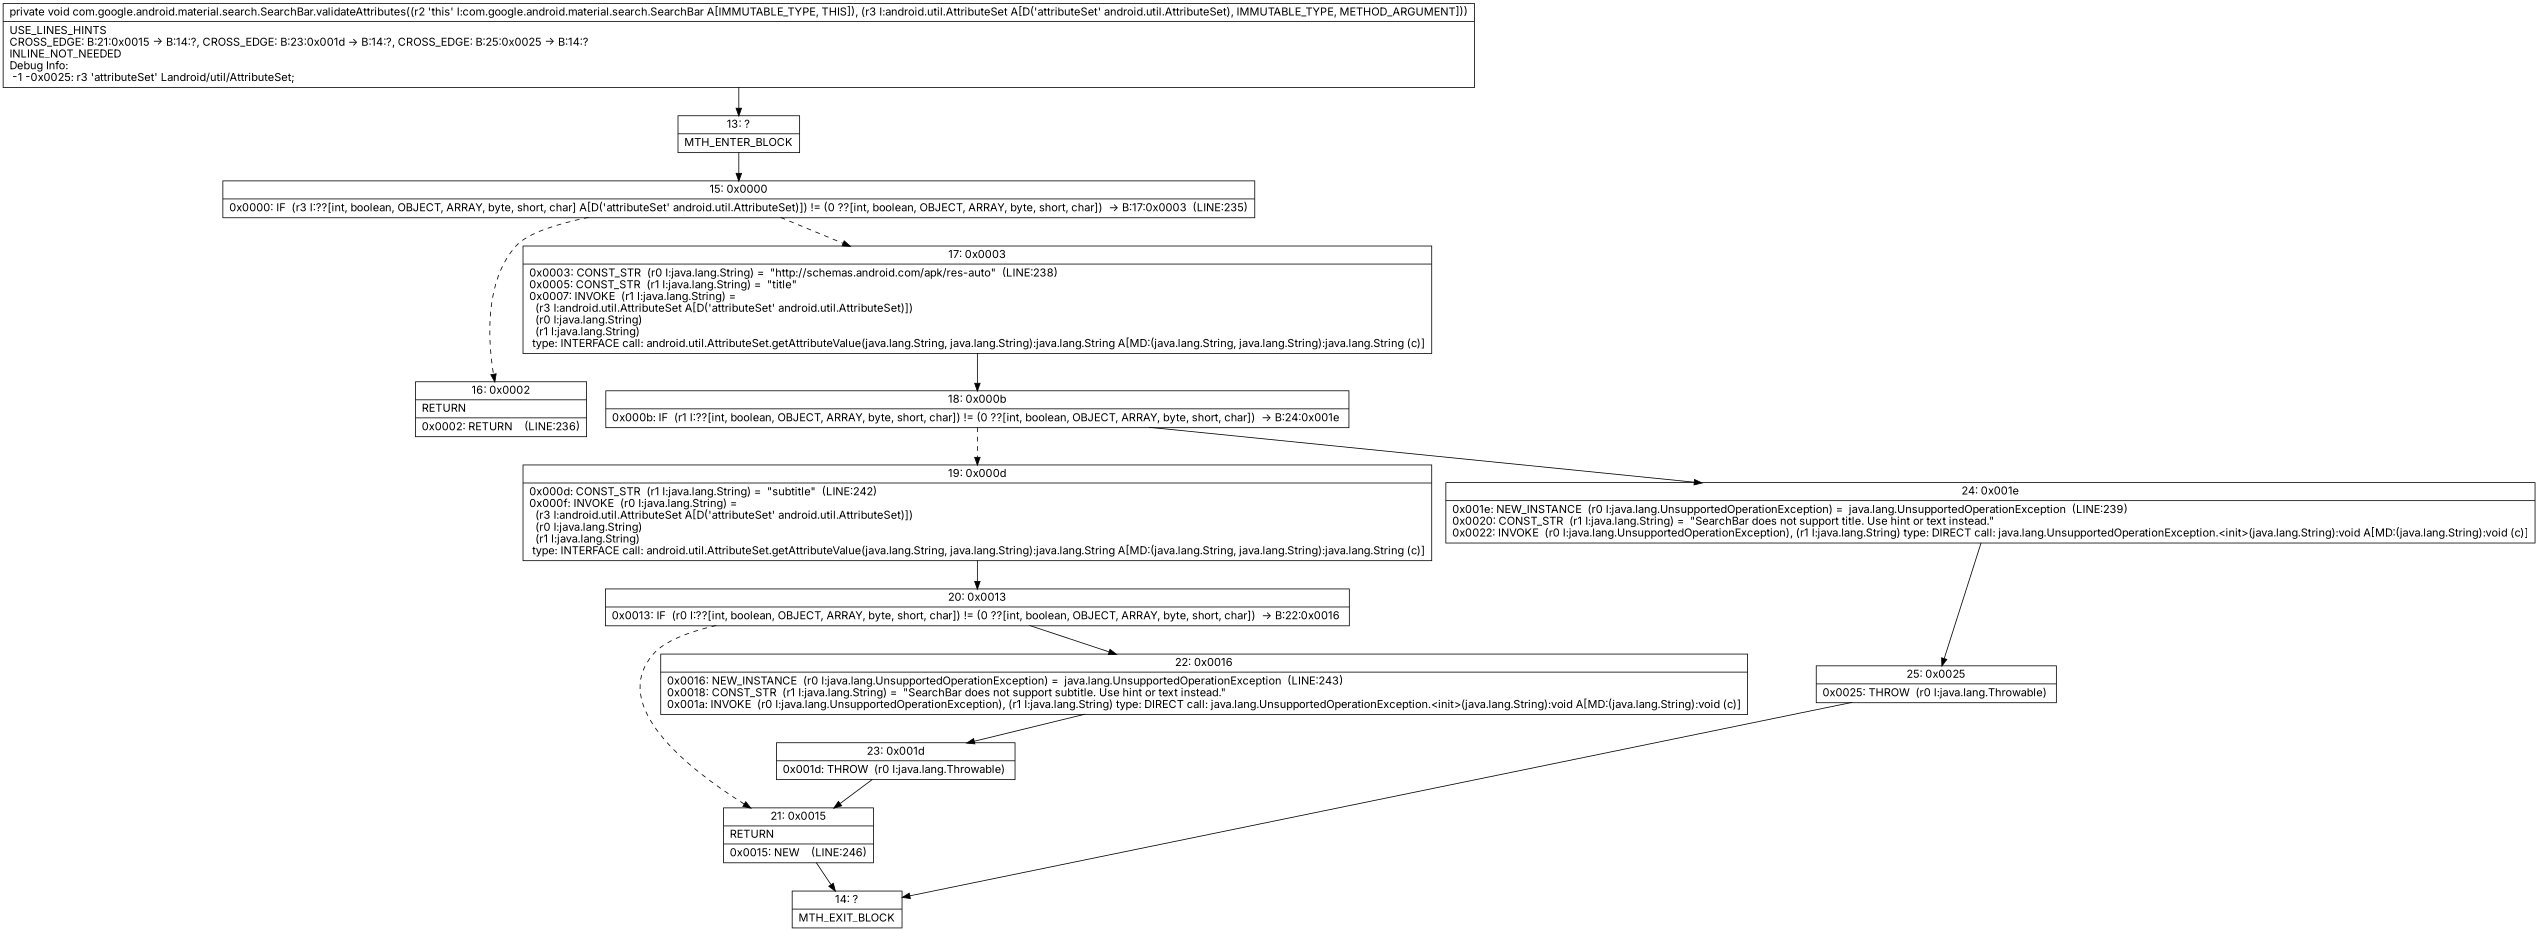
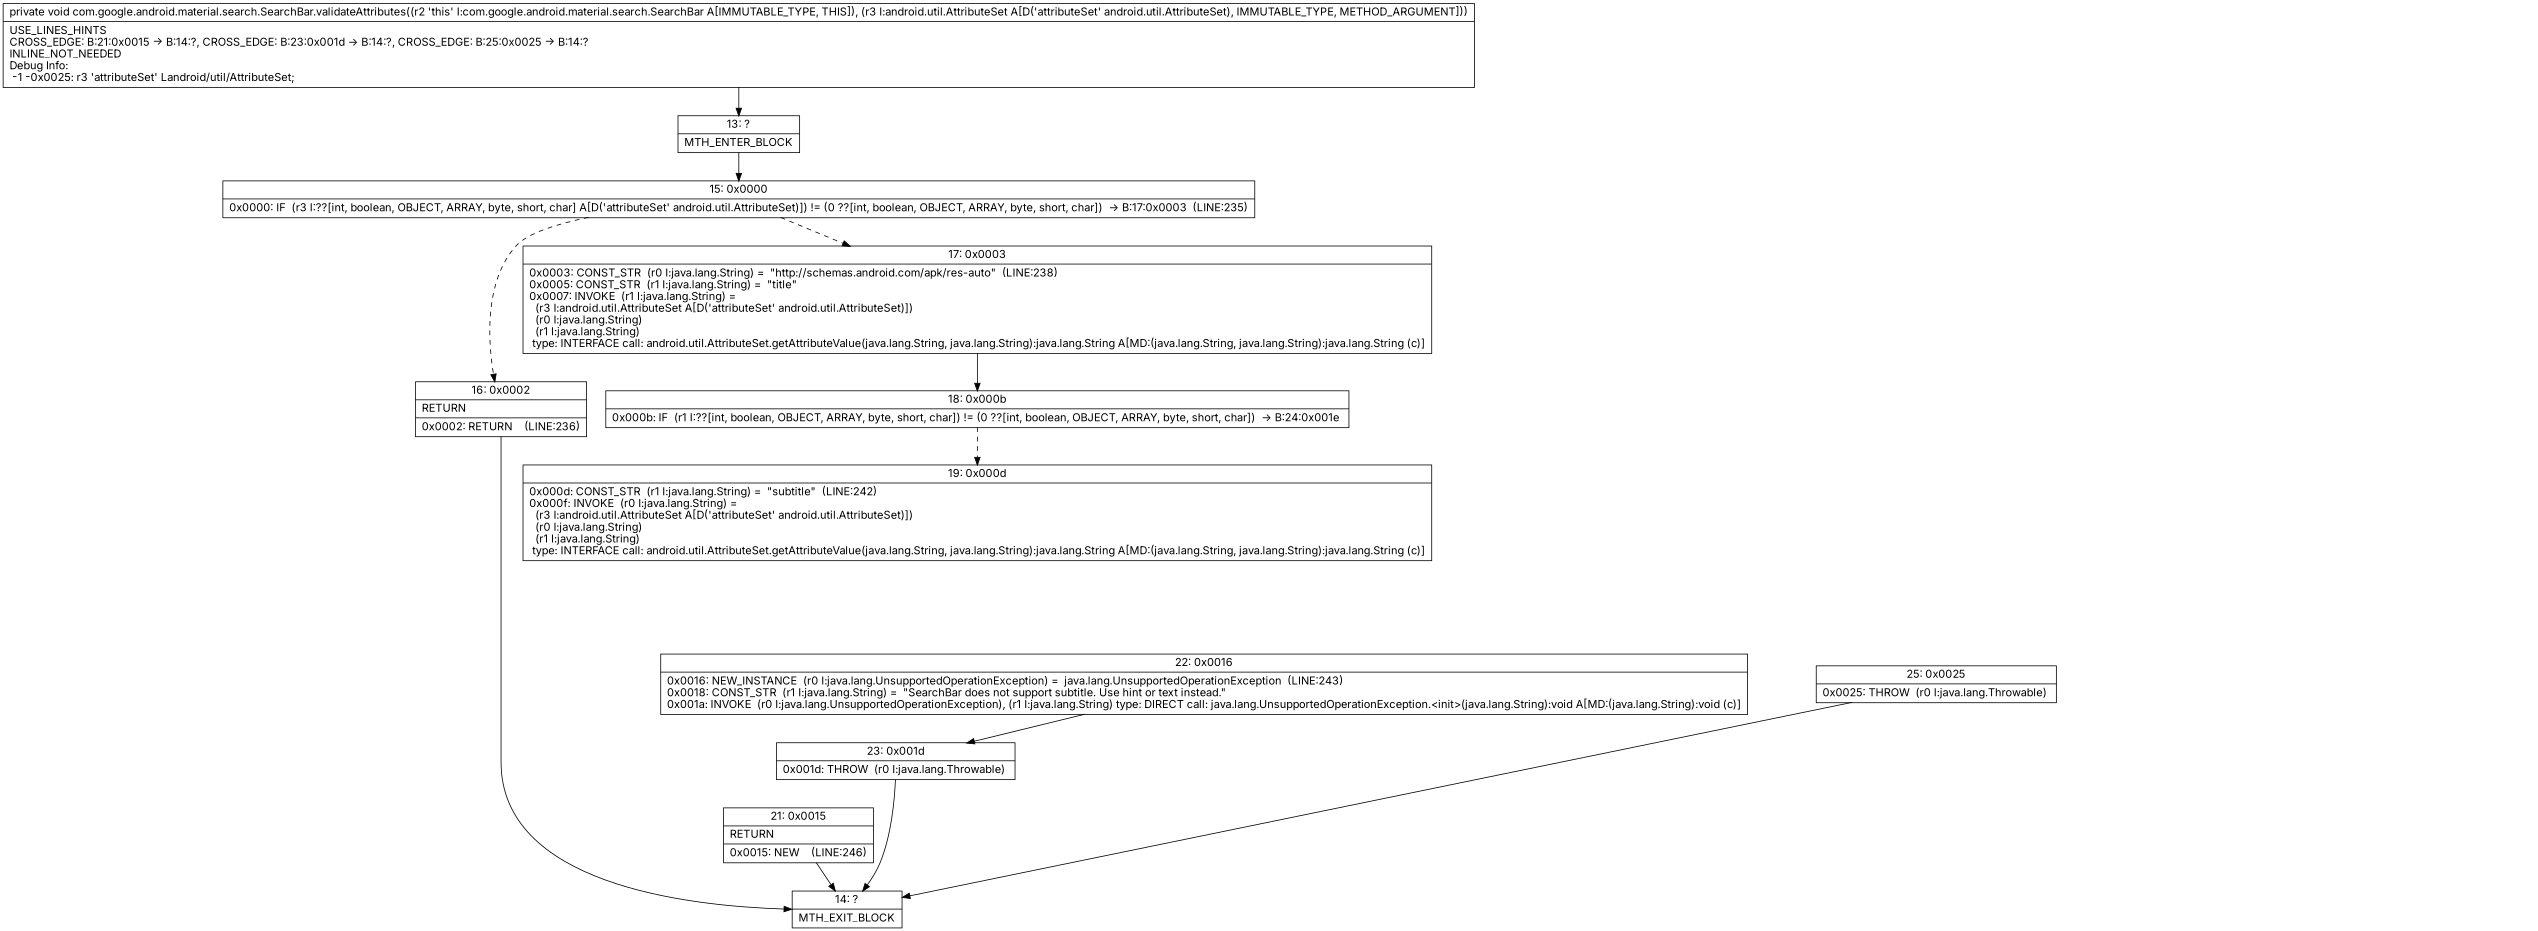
(1990, 513) -> none
(977, 607) -> none
none -> (503, 774)
(856, 791) -> (889, 834)
